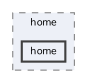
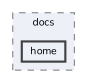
(44, 23) -> (44, 23)
